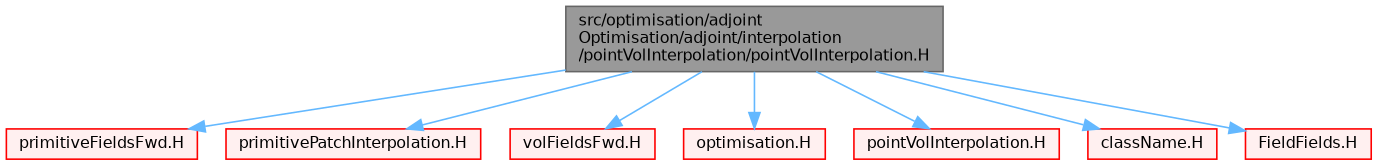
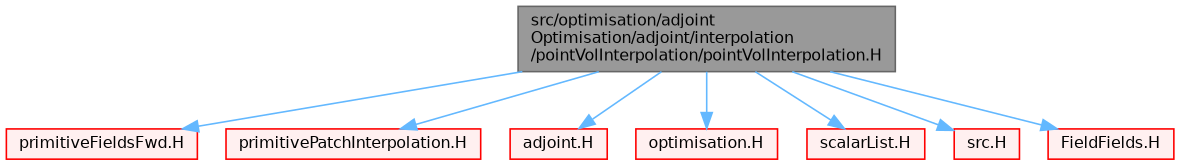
(583, 144) -> (559, 144)
(957, 144) -> (866, 144)
(1152, 144) -> (987, 144)
